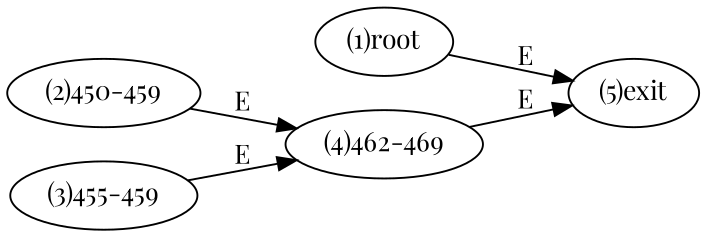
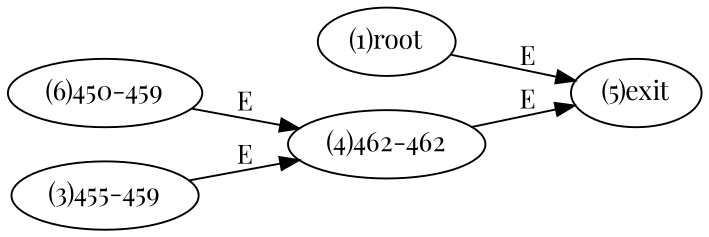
(104, 93) -> (105, 93)
(384, 144) -> (387, 144)
